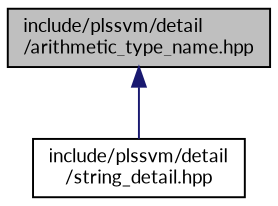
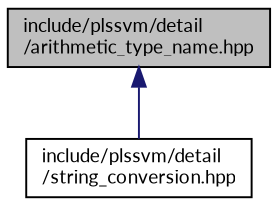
(139, 168) -> (139, 168)
